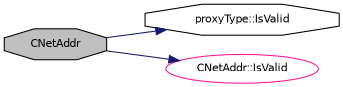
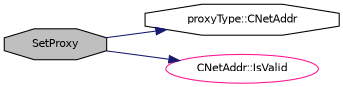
(242, 20) -> (242, 20)
(55, 44) -> (55, 44)
